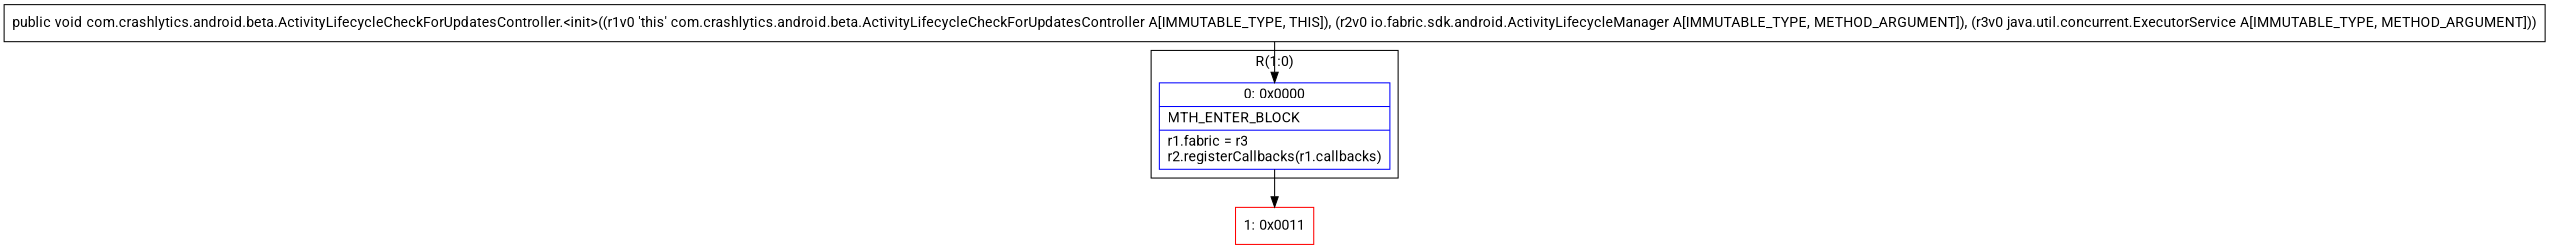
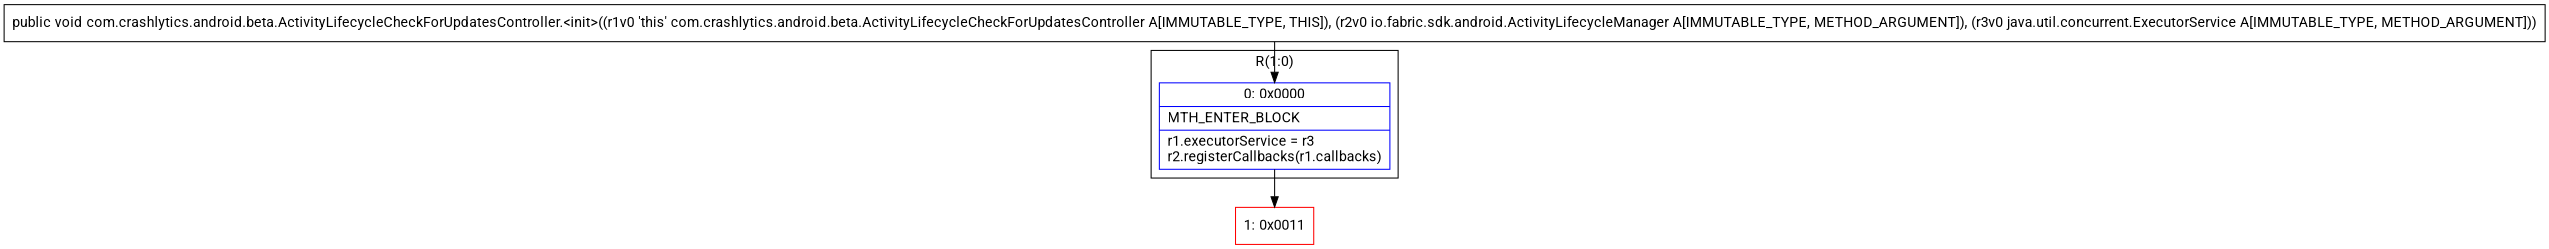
(1208, 142) -> (1241, 142)
